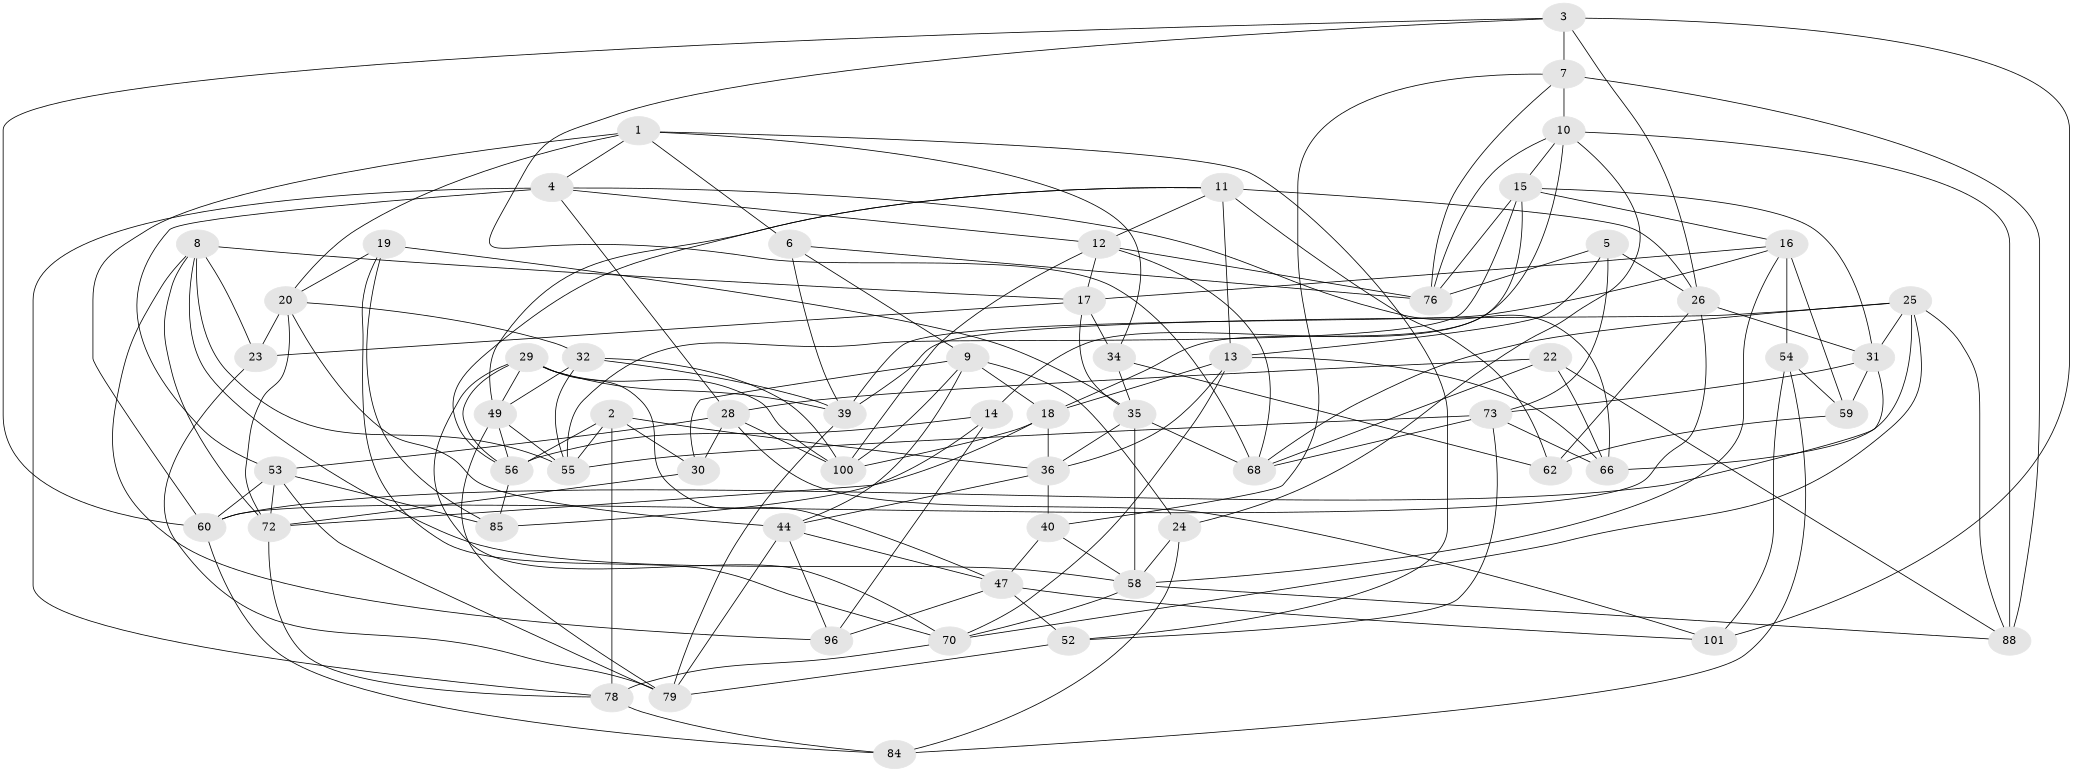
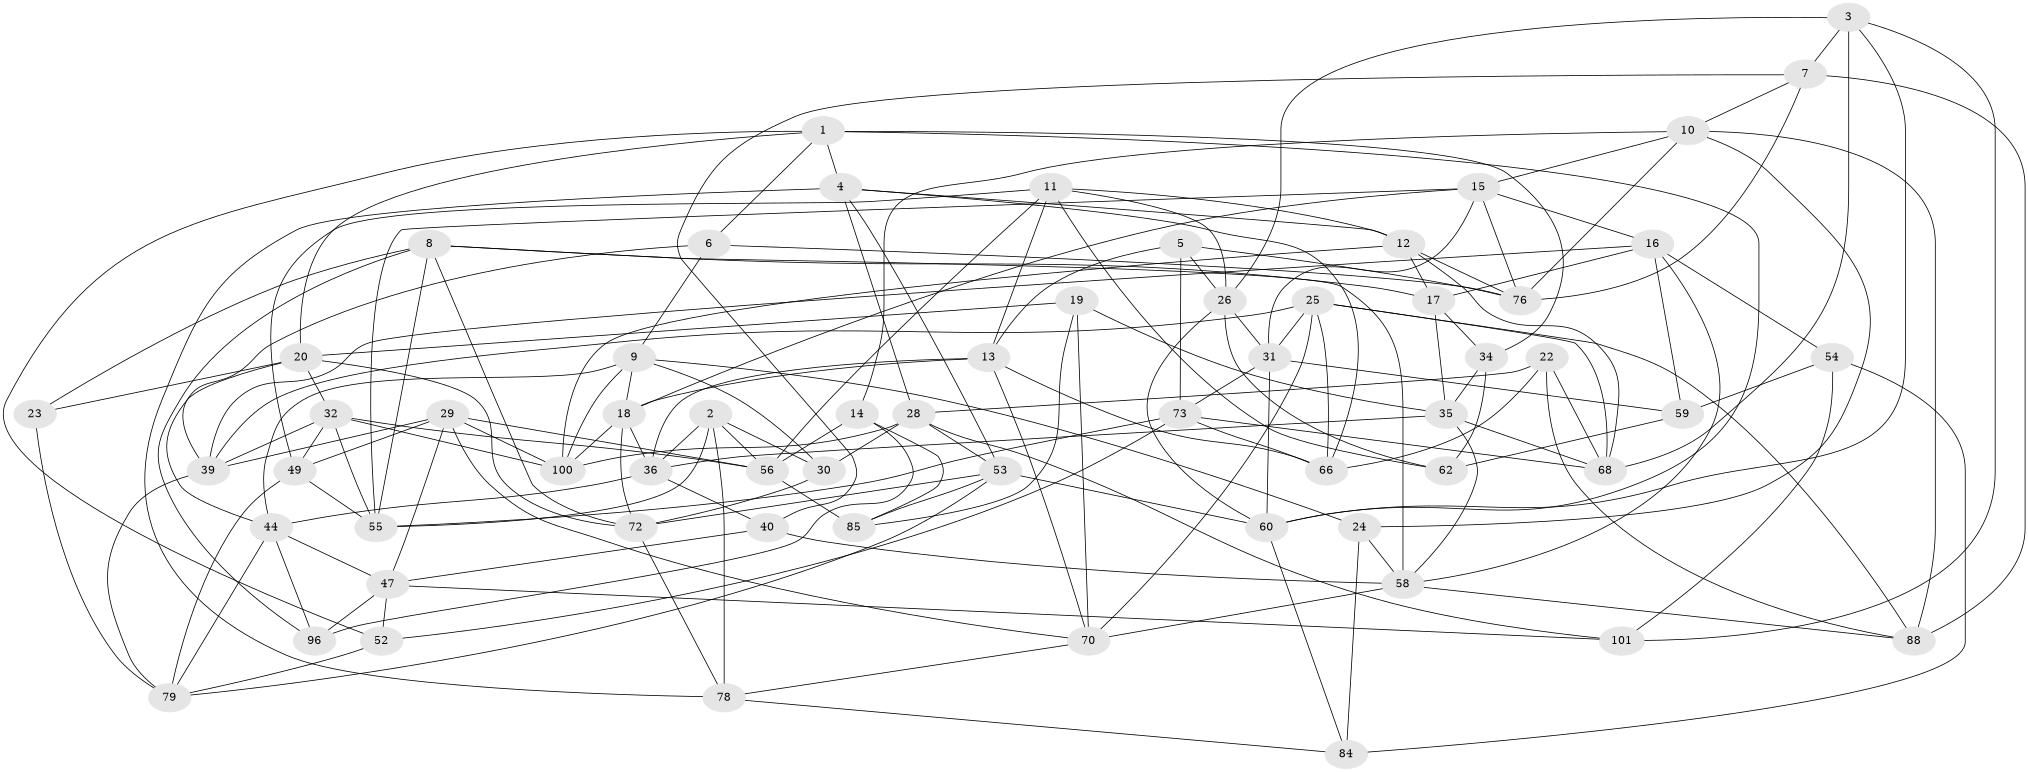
(670, 329) -> none
(503, 440) -> (549, 443)
